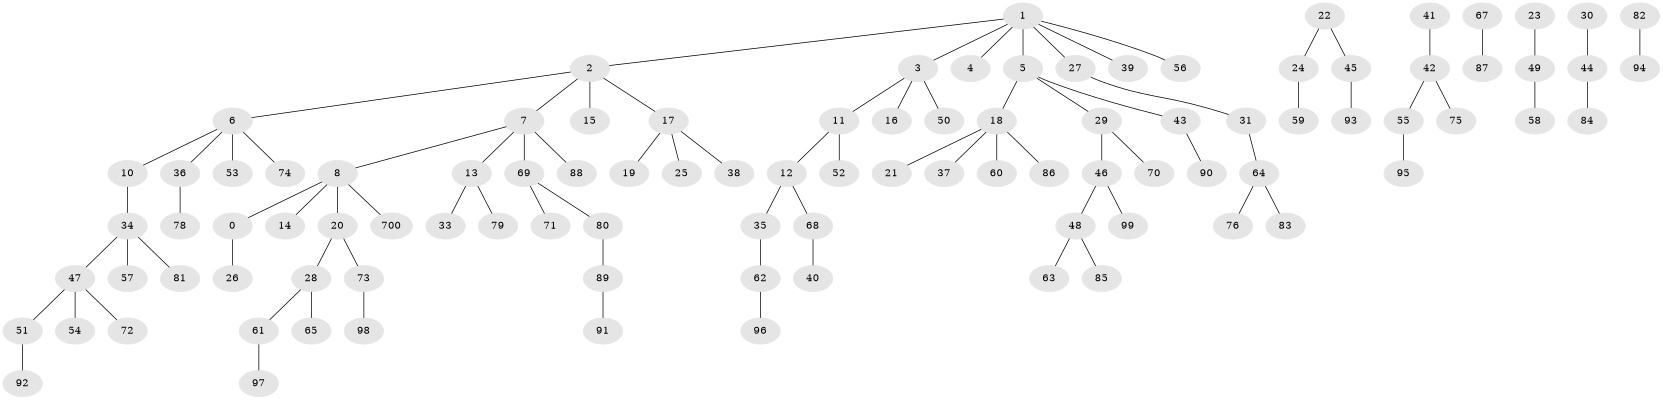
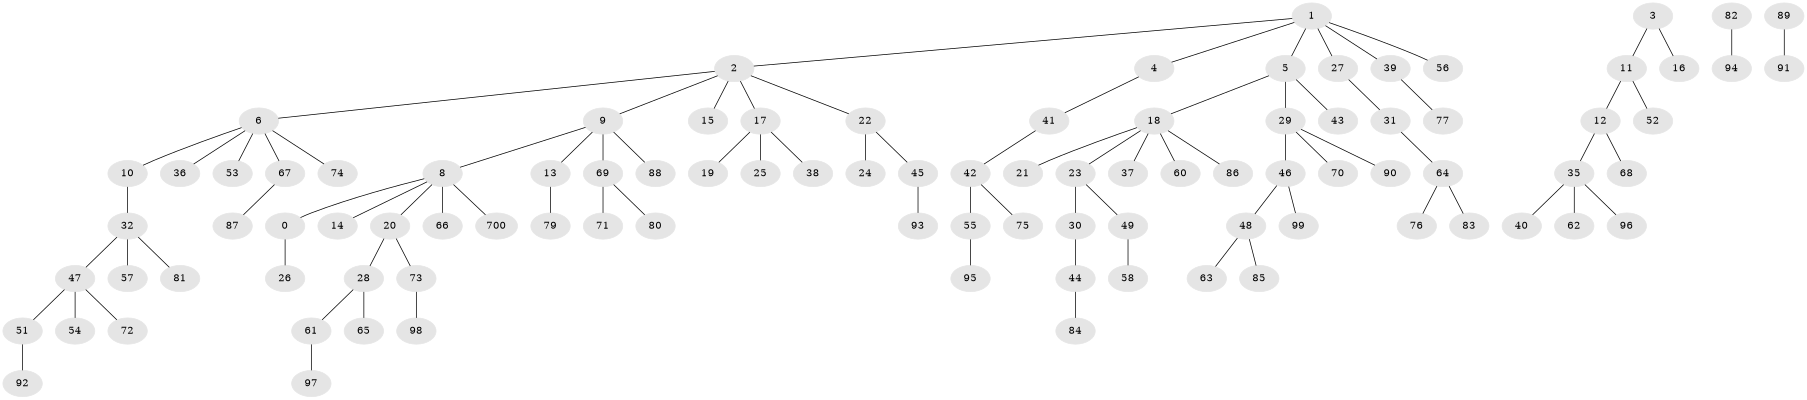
(971, 42) -> none
none -> (800, 95)
none -> (1102, 95)
(524, 121) -> (603, 121)
(944, 121) -> none
(1299, 121) -> none
none -> (1443, 121)
none -> (272, 147)
none -> (1115, 147)
(1194, 147) -> (1338, 147)
none -> (1076, 200)
(128, 226) -> (128, 226)
(180, 226) -> none
none -> (443, 226)
(446, 226) -> none
(603, 252) -> none
(813, 252) -> (1548, 200)
(761, 305) -> (1600, 200)
